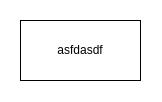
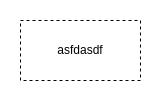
(81, 51) -> (81, 51)
